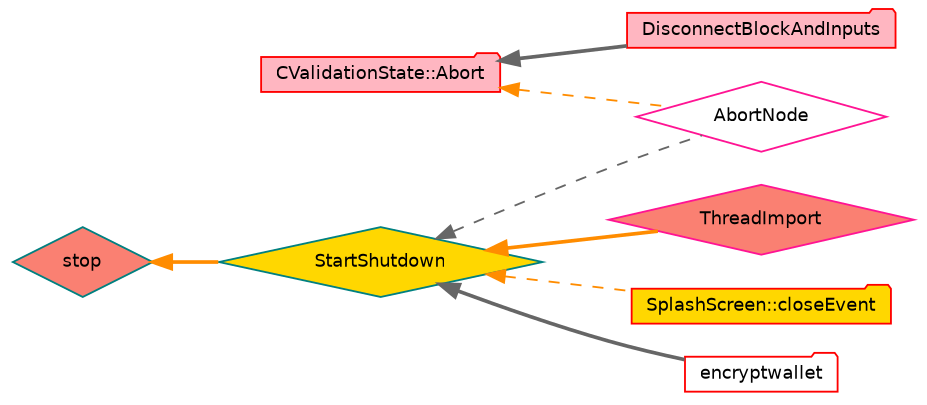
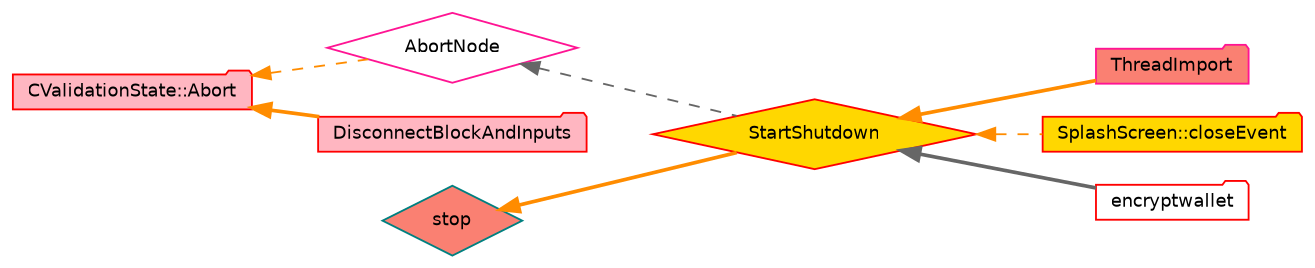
(573, 52) -> (295, 113)
(577, 181) -> (638, 92)
(761, 220) -> (1172, 66)
(381, 262) -> (815, 134)
